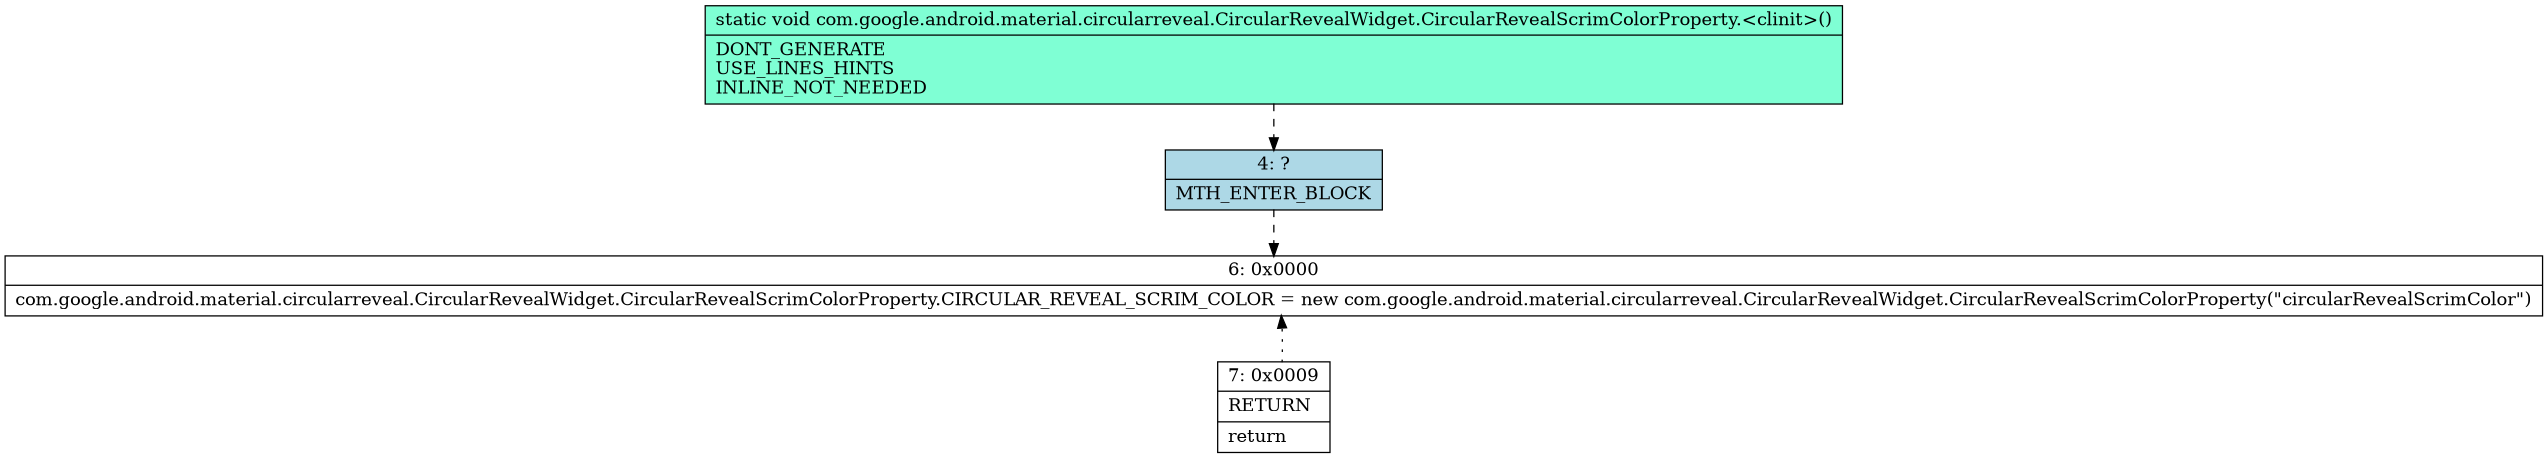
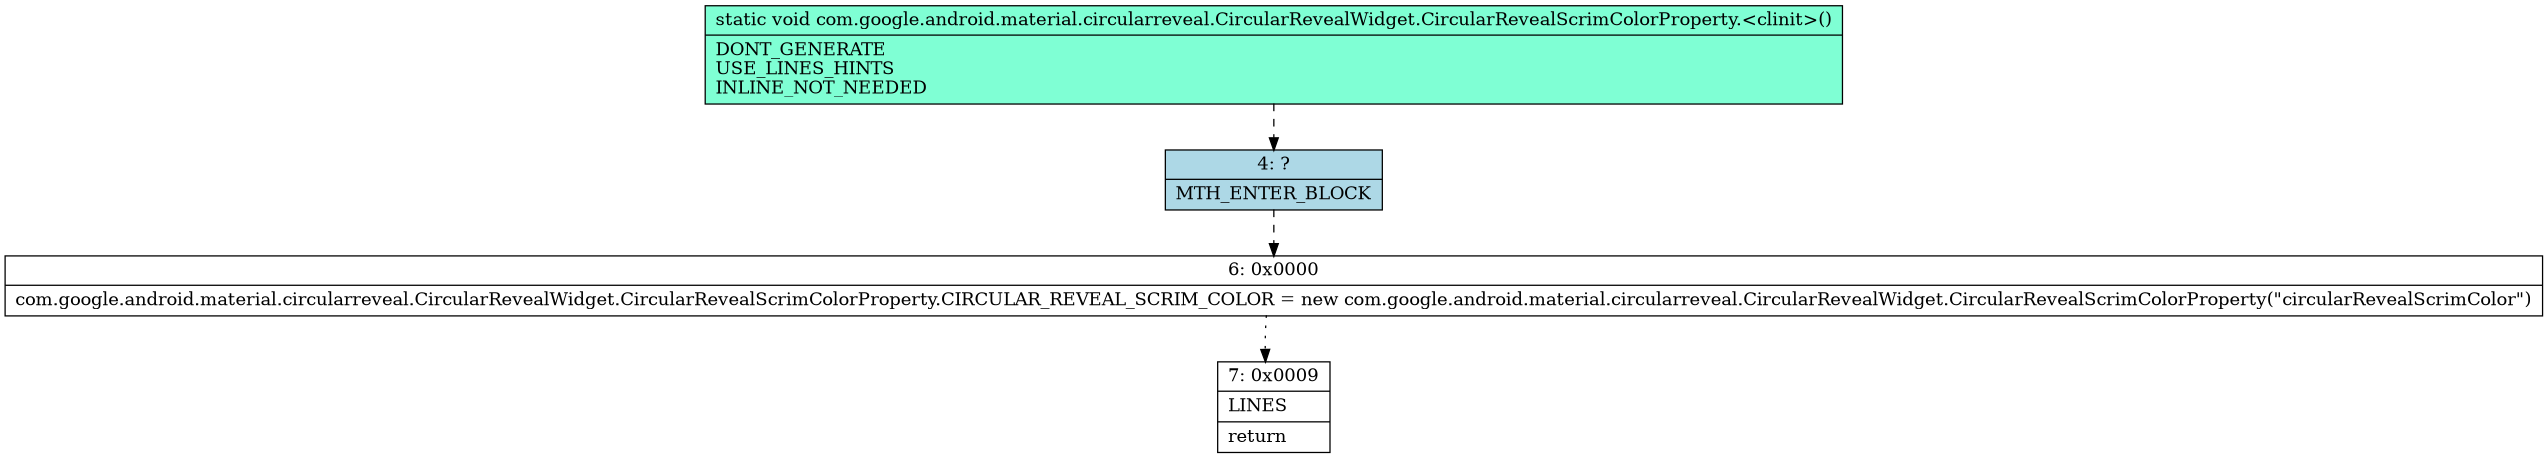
(1282, 345) -> (1265, 332)
(1269, 406) -> (1258, 406)
